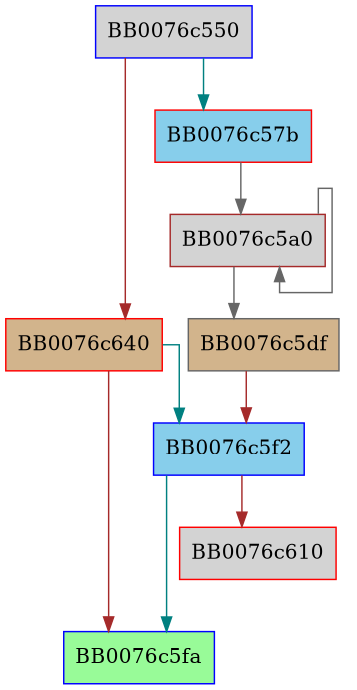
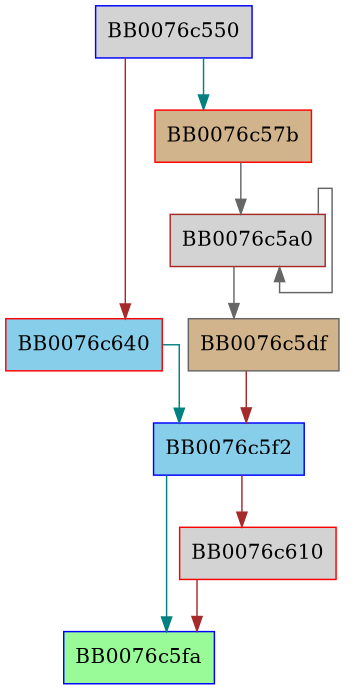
(233, 136) -> (233, 136)
(84, 345) -> (84, 345)
(109, 494) -> (197, 598)
